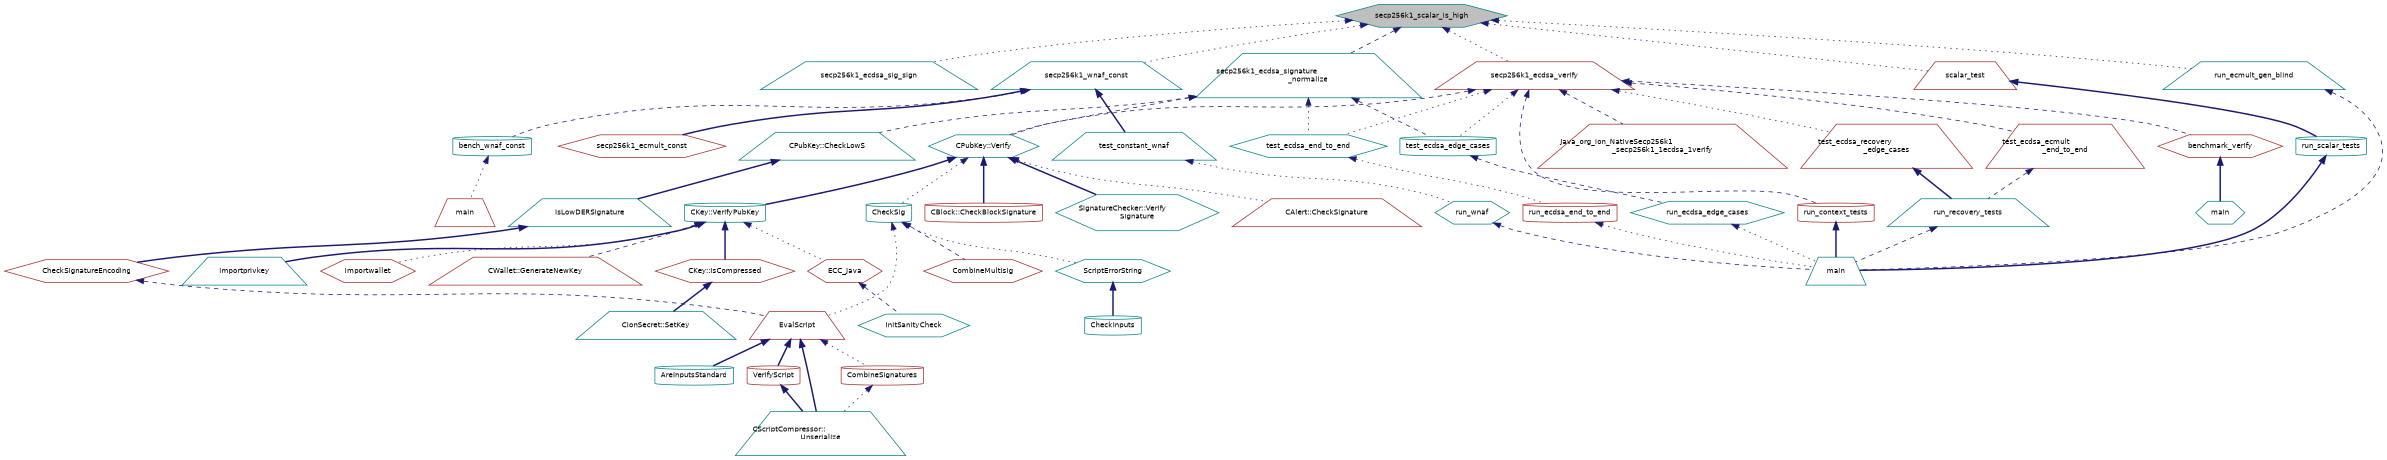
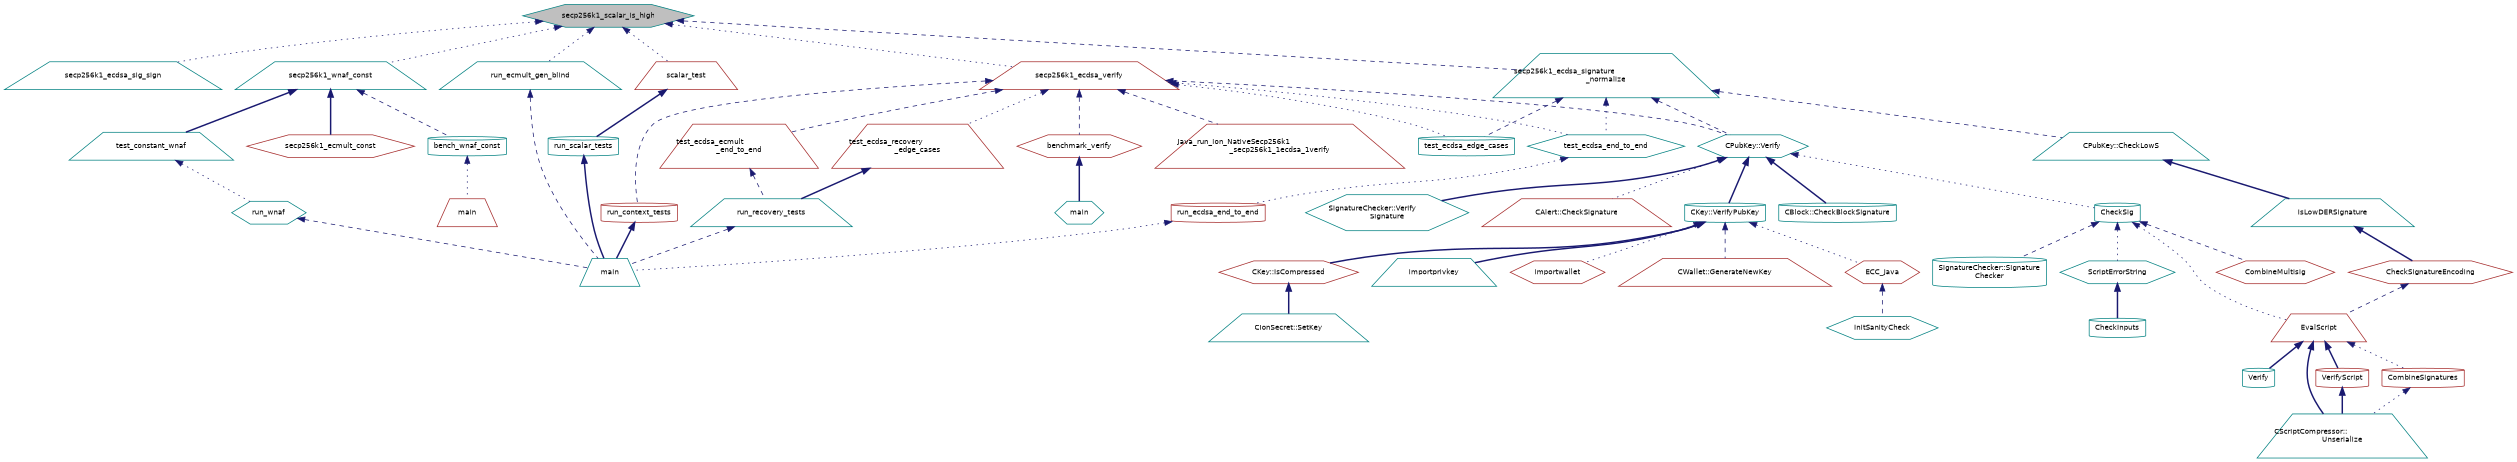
(1663, 146) -> (1280, 146)
(984, 213) -> (1838, 213)
(1707, 213) -> none
none -> (1990, 272)
(694, 376) -> (2259, 378)
